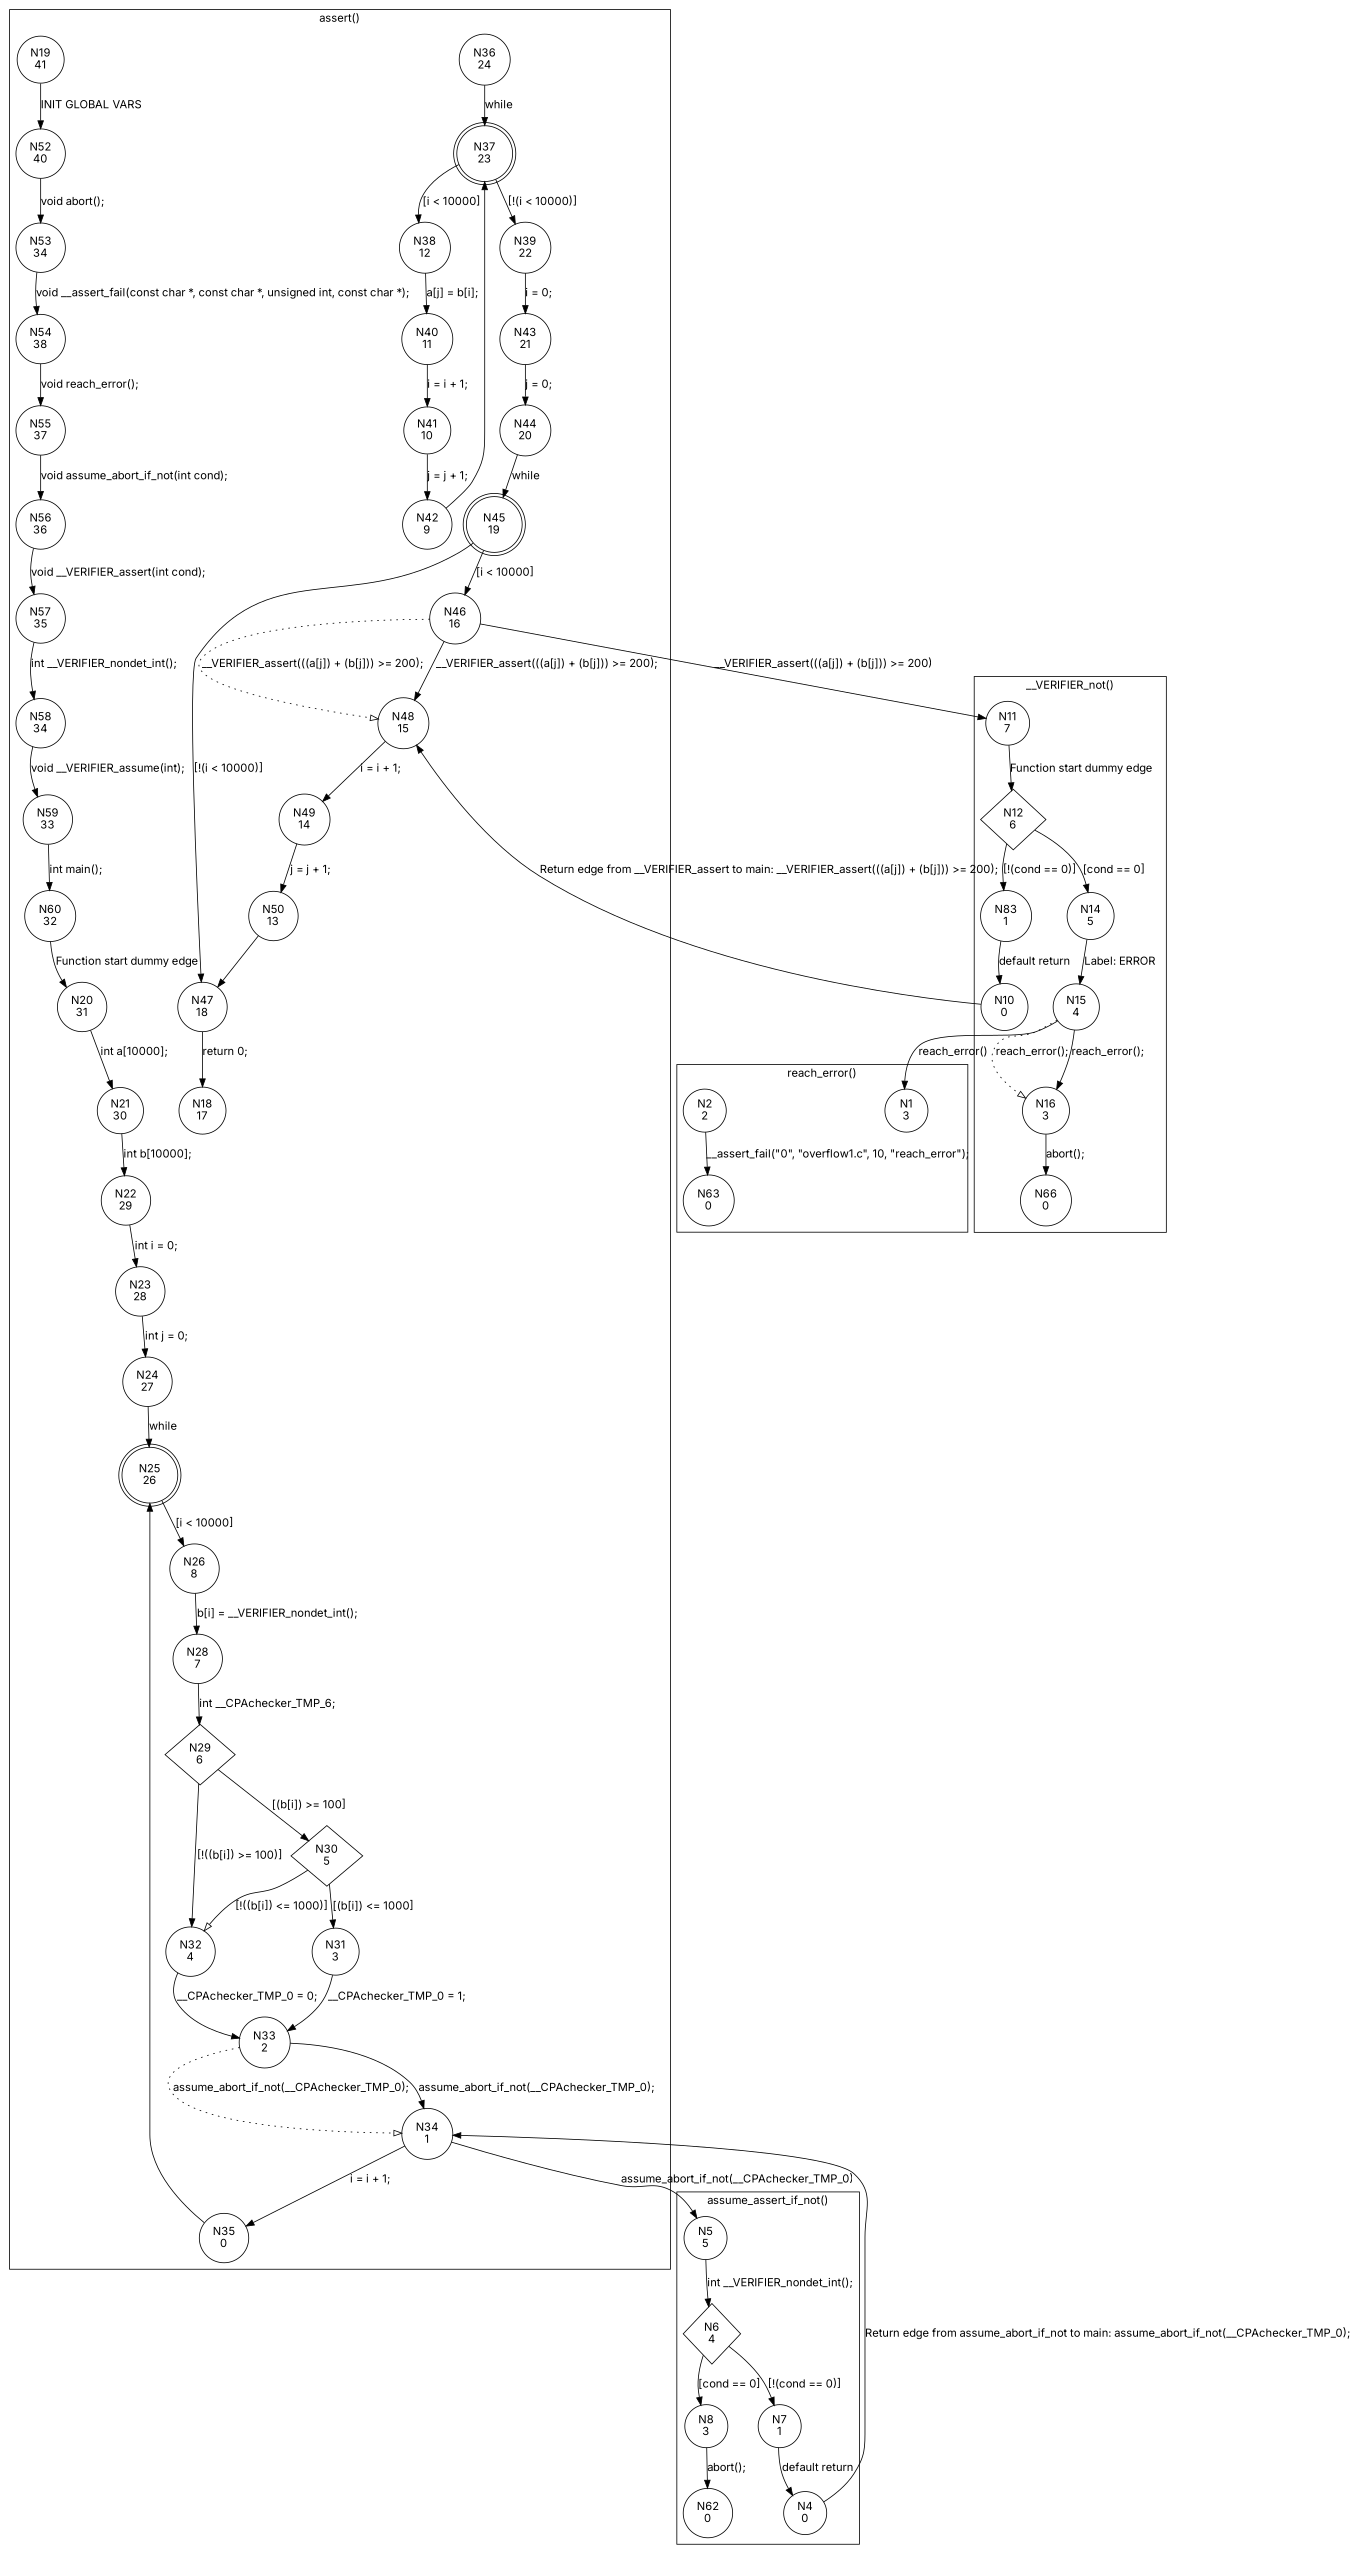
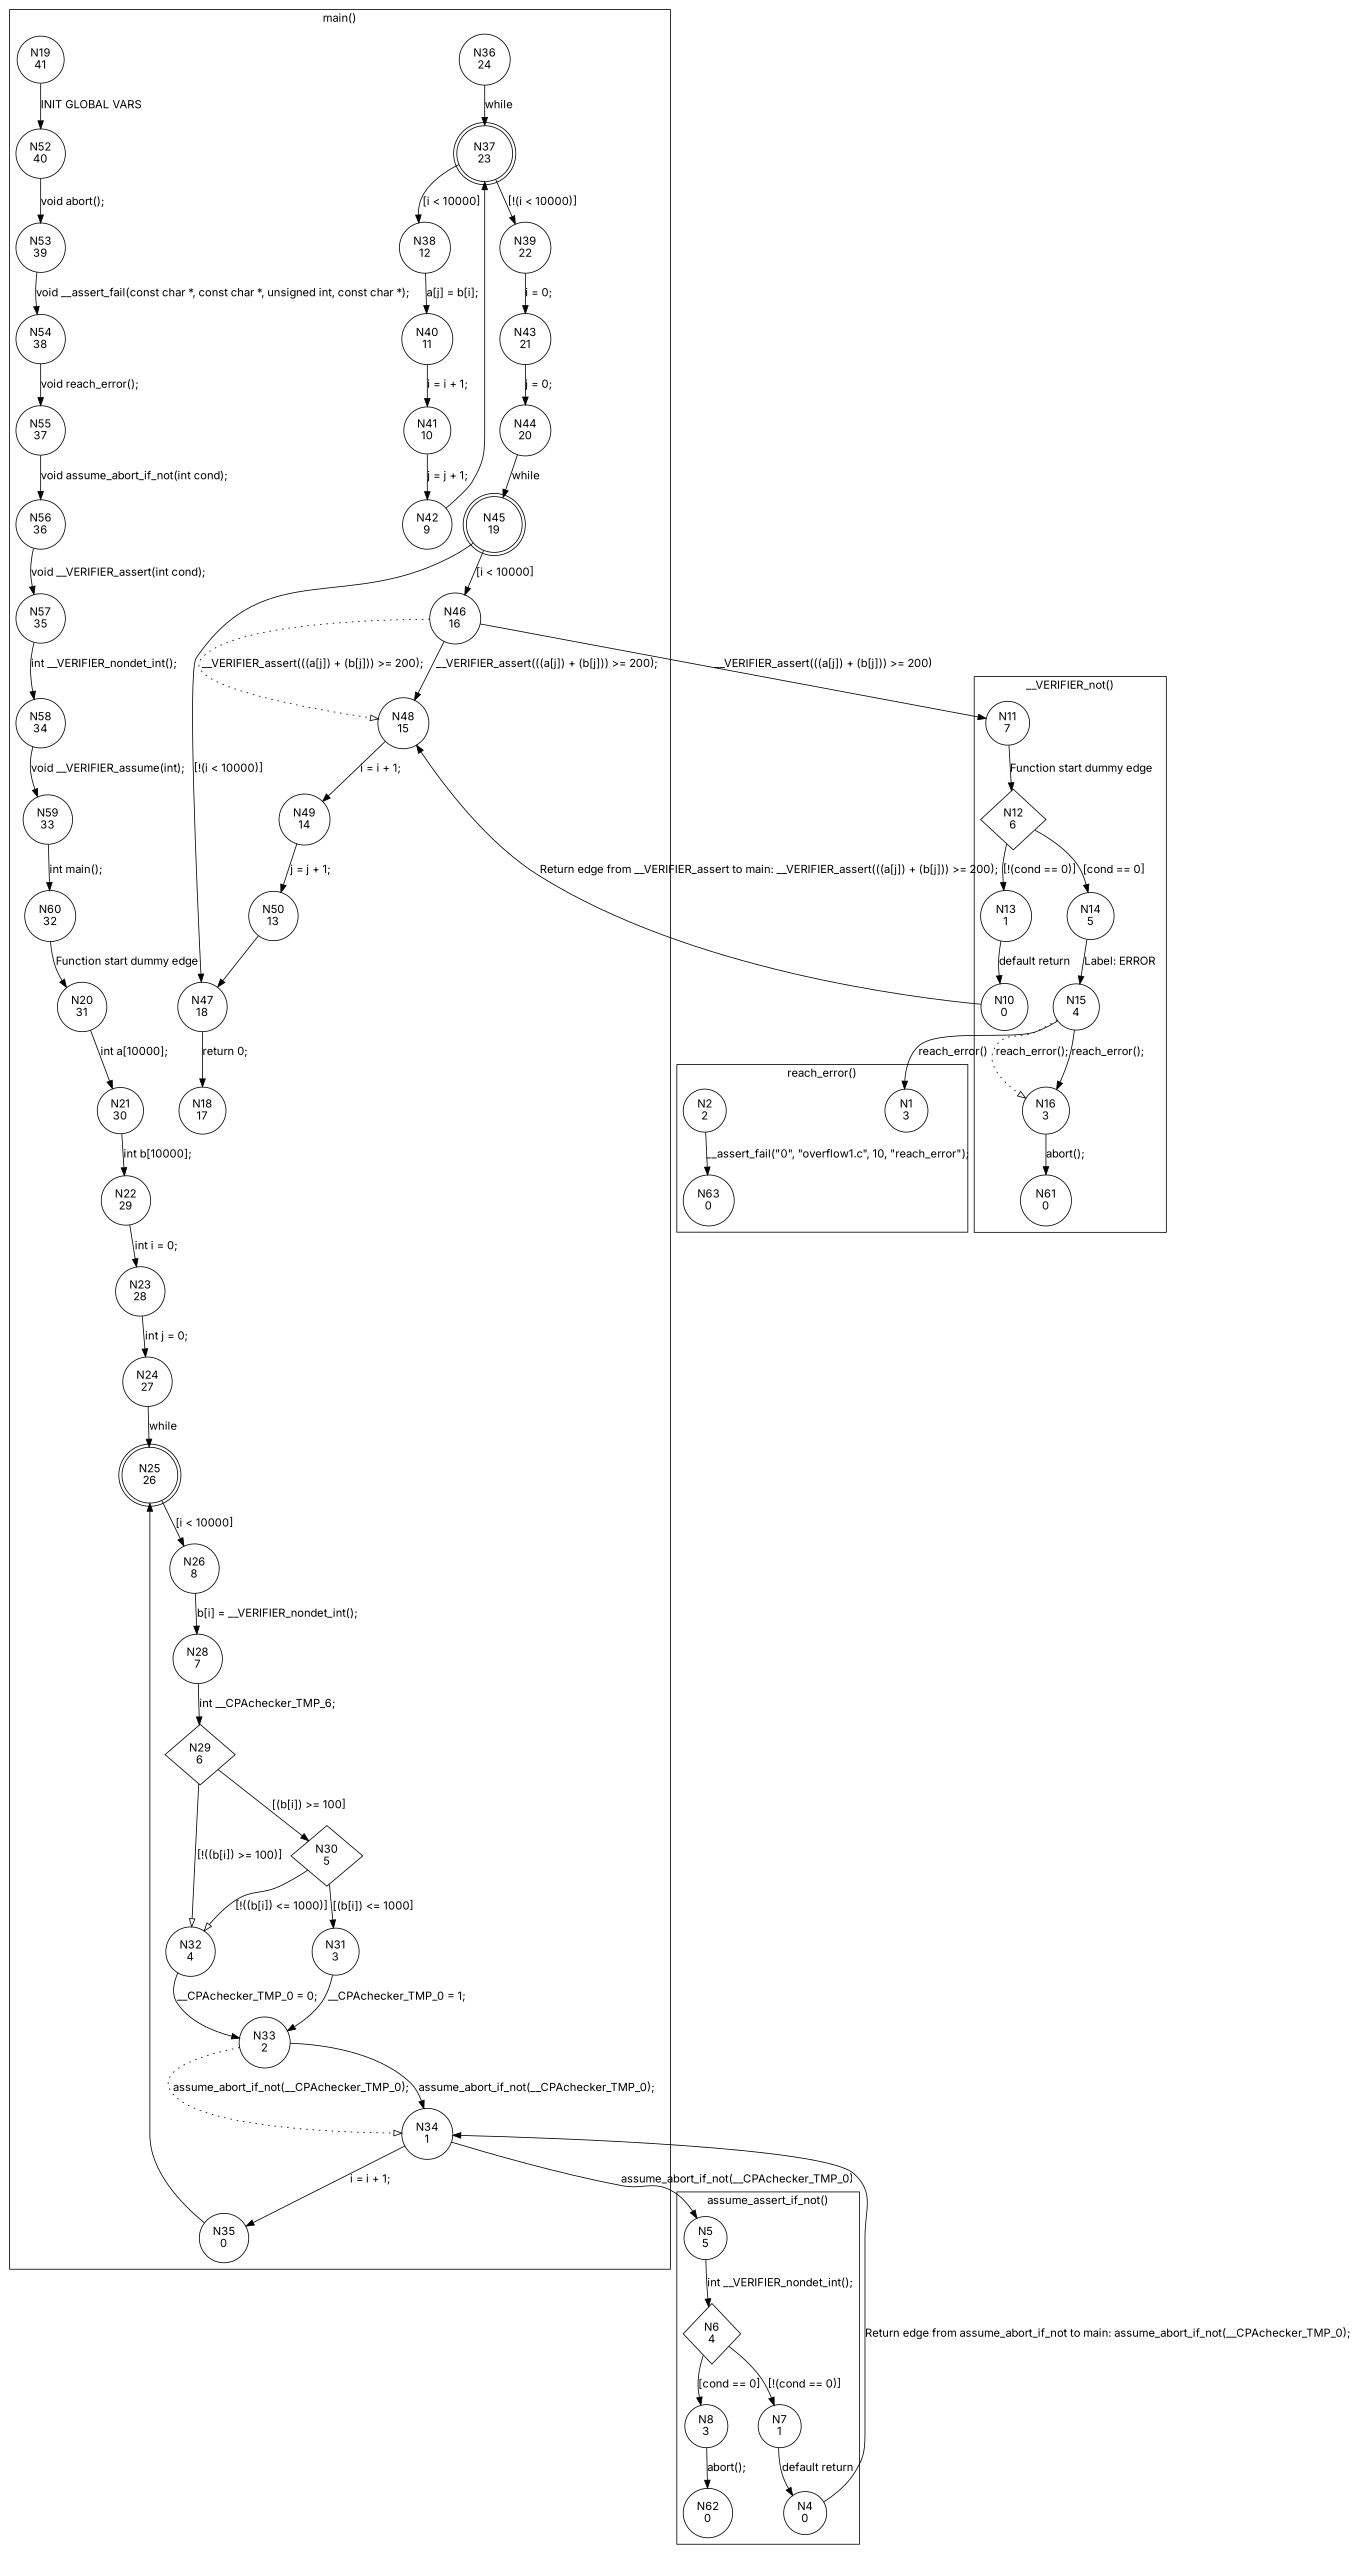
(340, 19) -> (340, 19)
(41, 248) -> (41, 248)
(1006, 916) -> (1006, 916)
(1046, 1200) -> (1046, 1200)
(195, 1851) -> (195, 1851)
